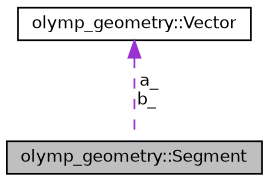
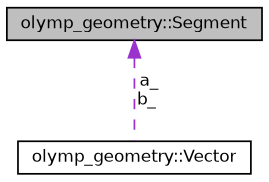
(134, 99) -> (134, 99)
